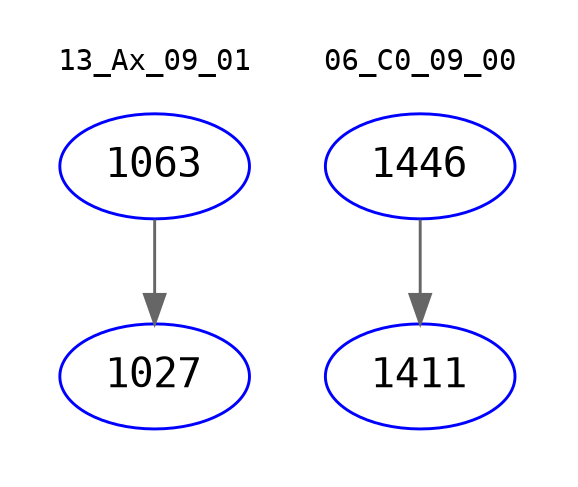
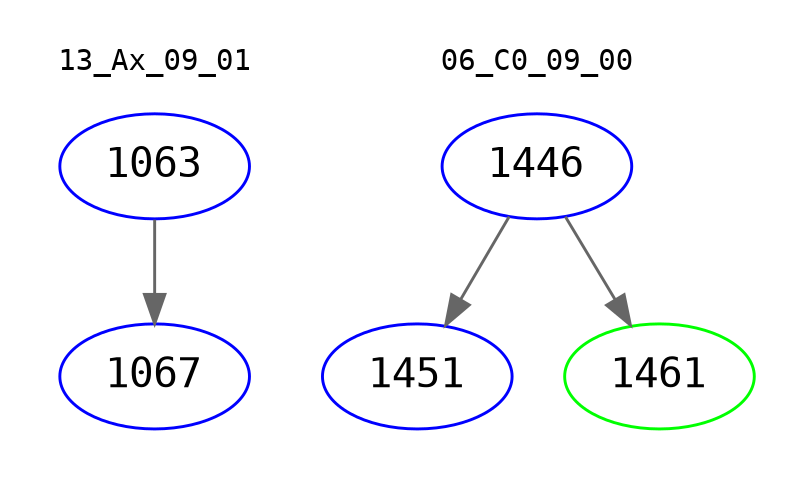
(155, 376) -> (155, 376)
(420, 376) -> (417, 376)
none -> (659, 376)
